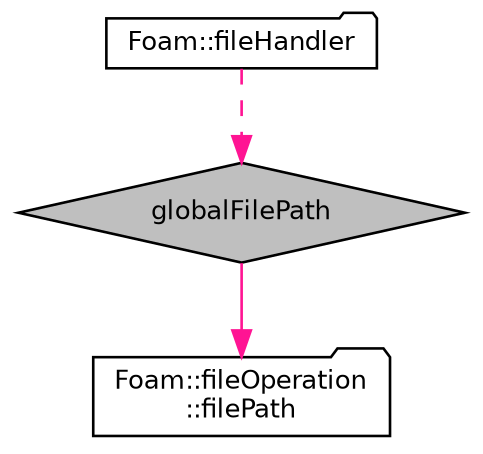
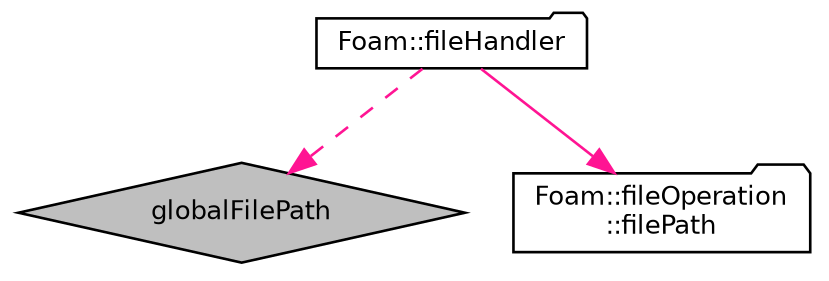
(242, 297) -> (537, 113)
